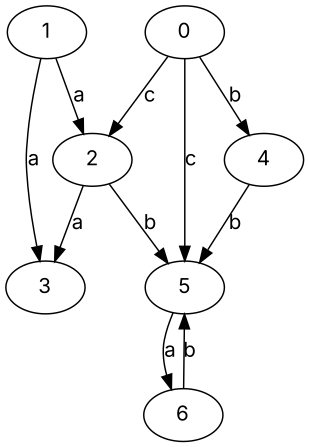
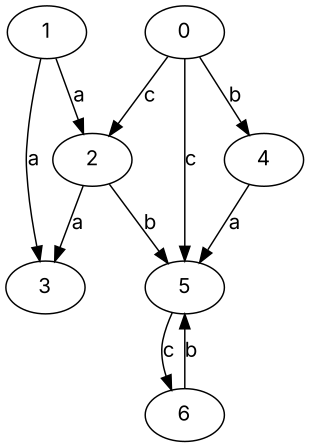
(235, 224) -> (235, 224)
(170, 351) -> (169, 351)
